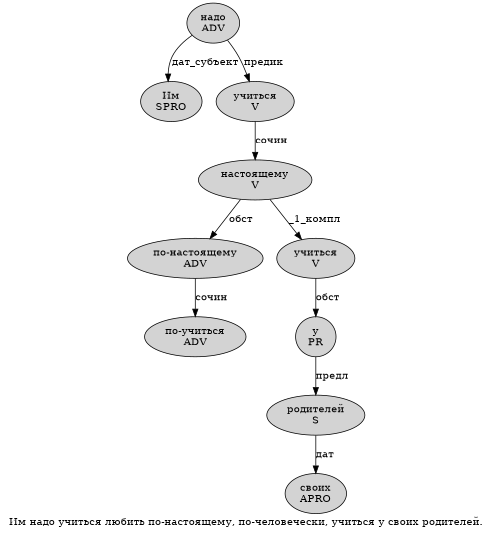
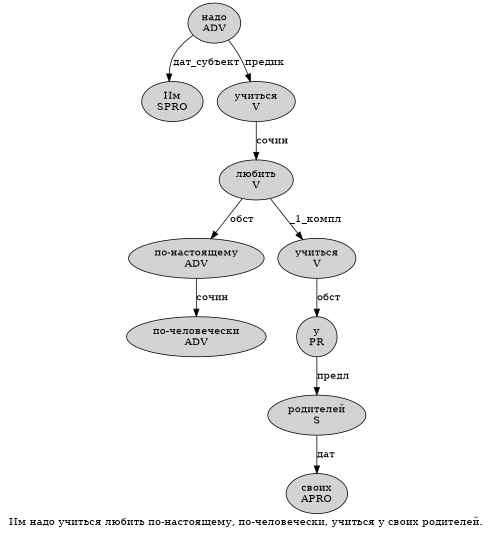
(255, 180) -> (256, 180)
(195, 337) -> (196, 337)
